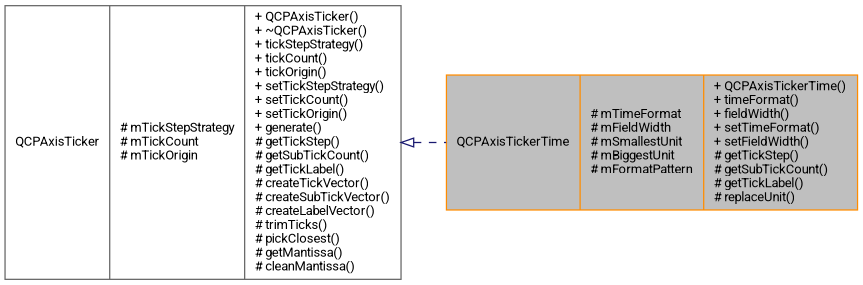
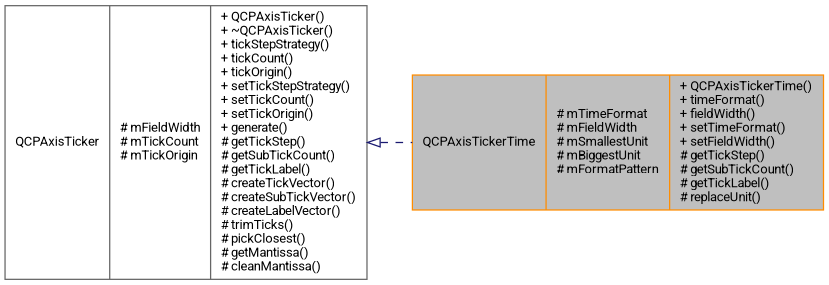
(177, 128) -> (160, 128)
